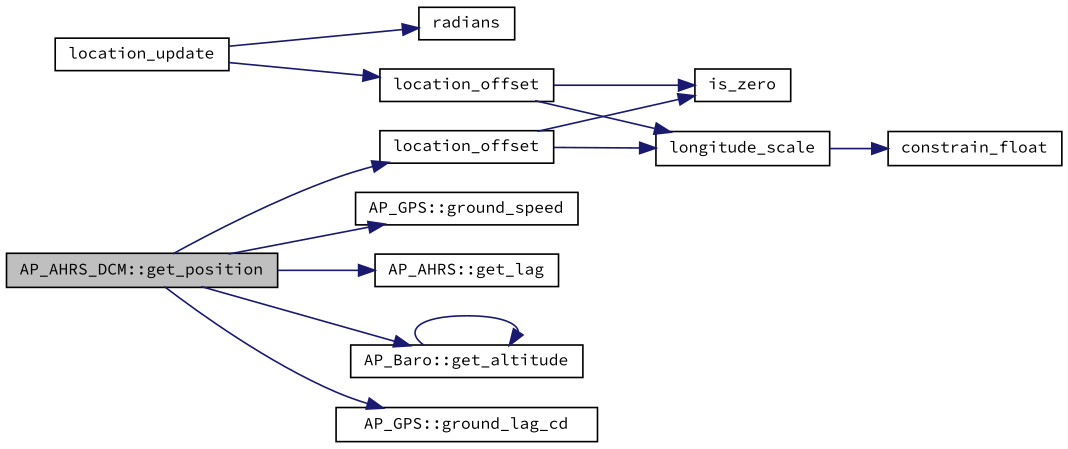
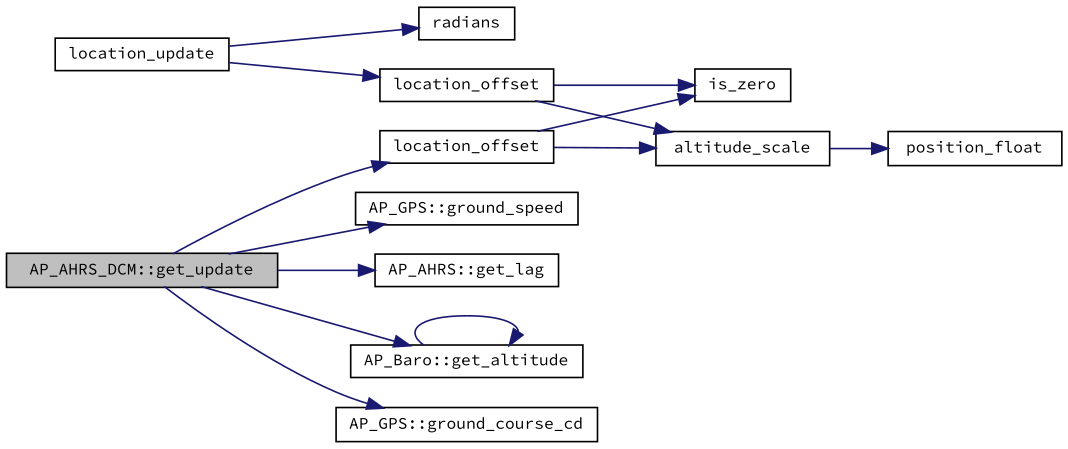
(743, 149) -> (743, 149)
(975, 149) -> (975, 149)
(142, 270) -> (142, 270)
(467, 425) -> (467, 425)
